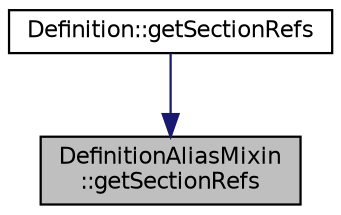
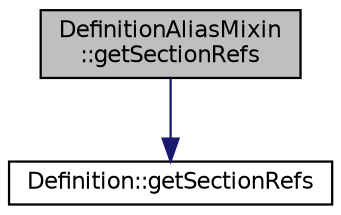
(171, 83) -> (171, 108)
